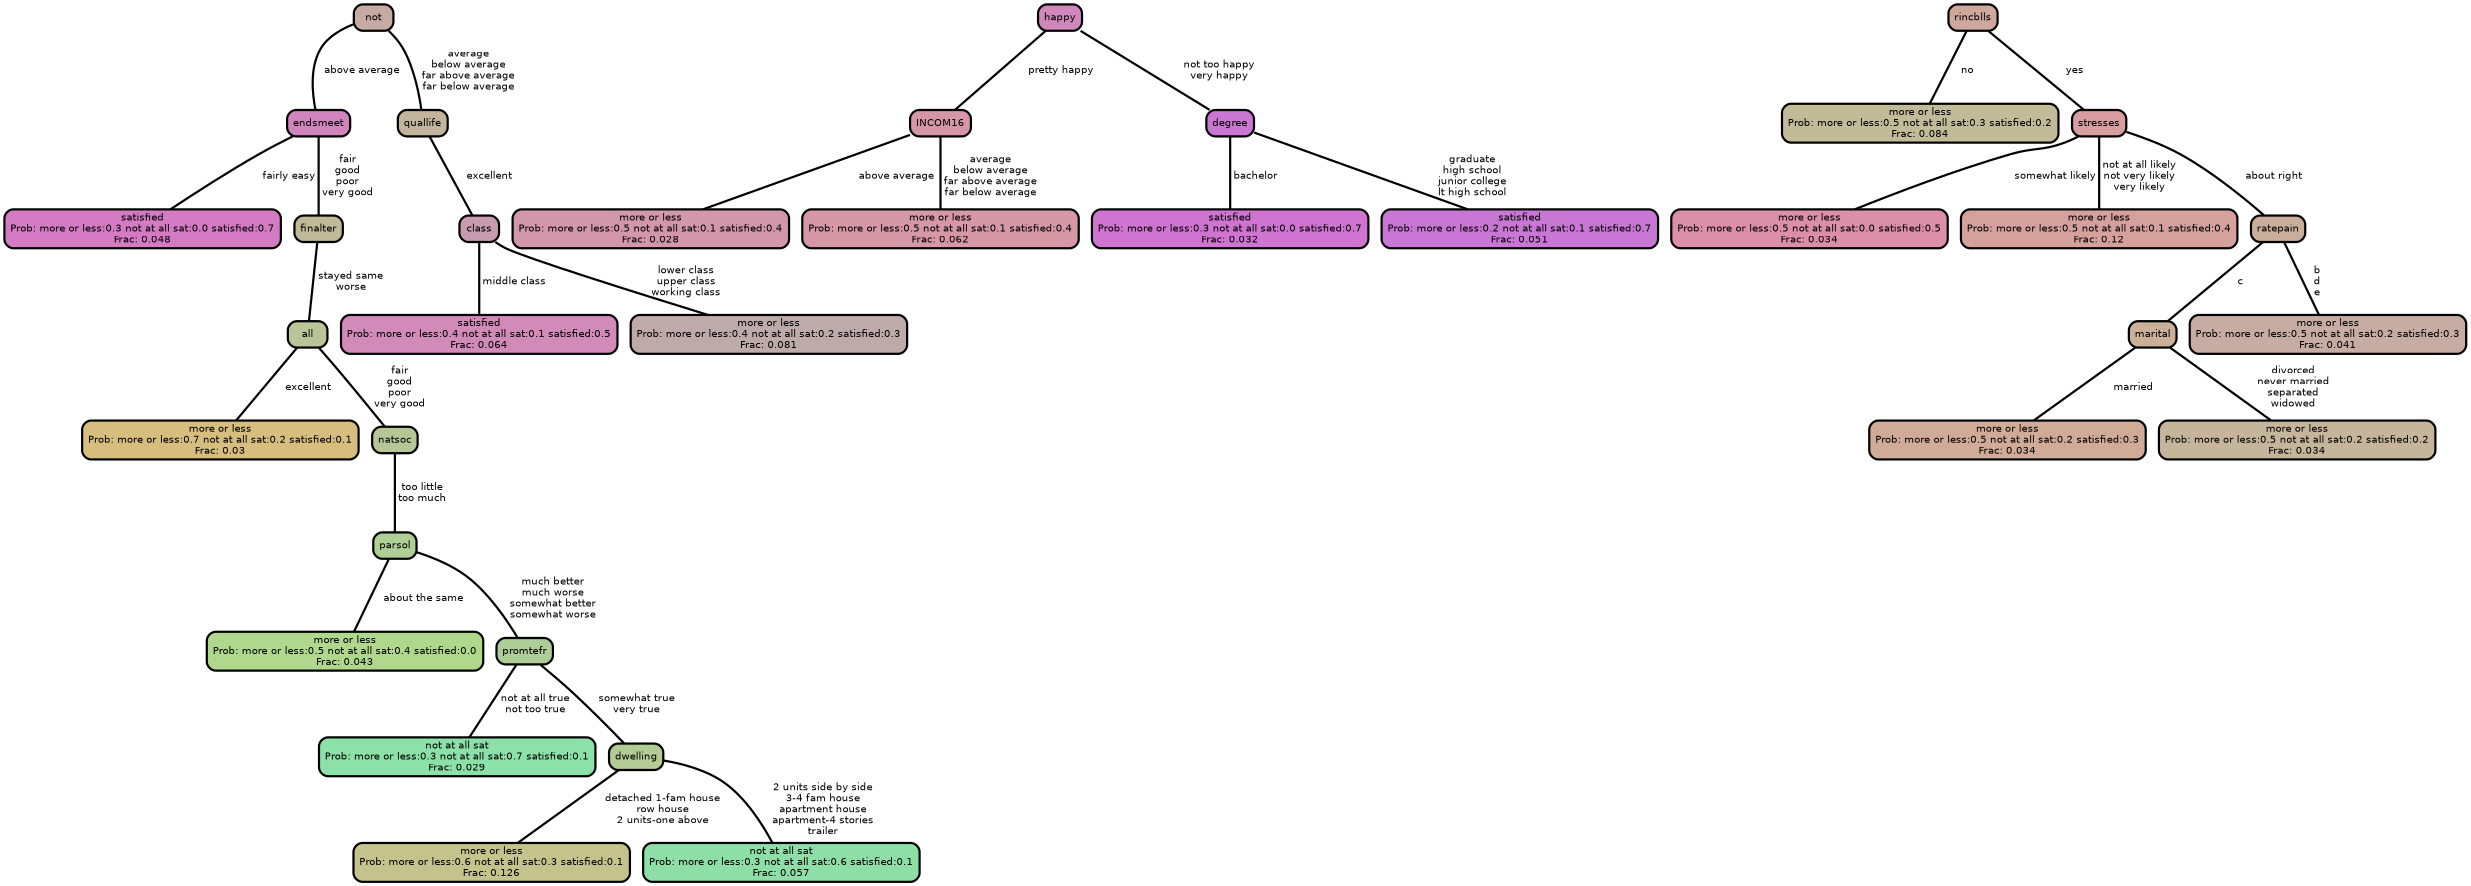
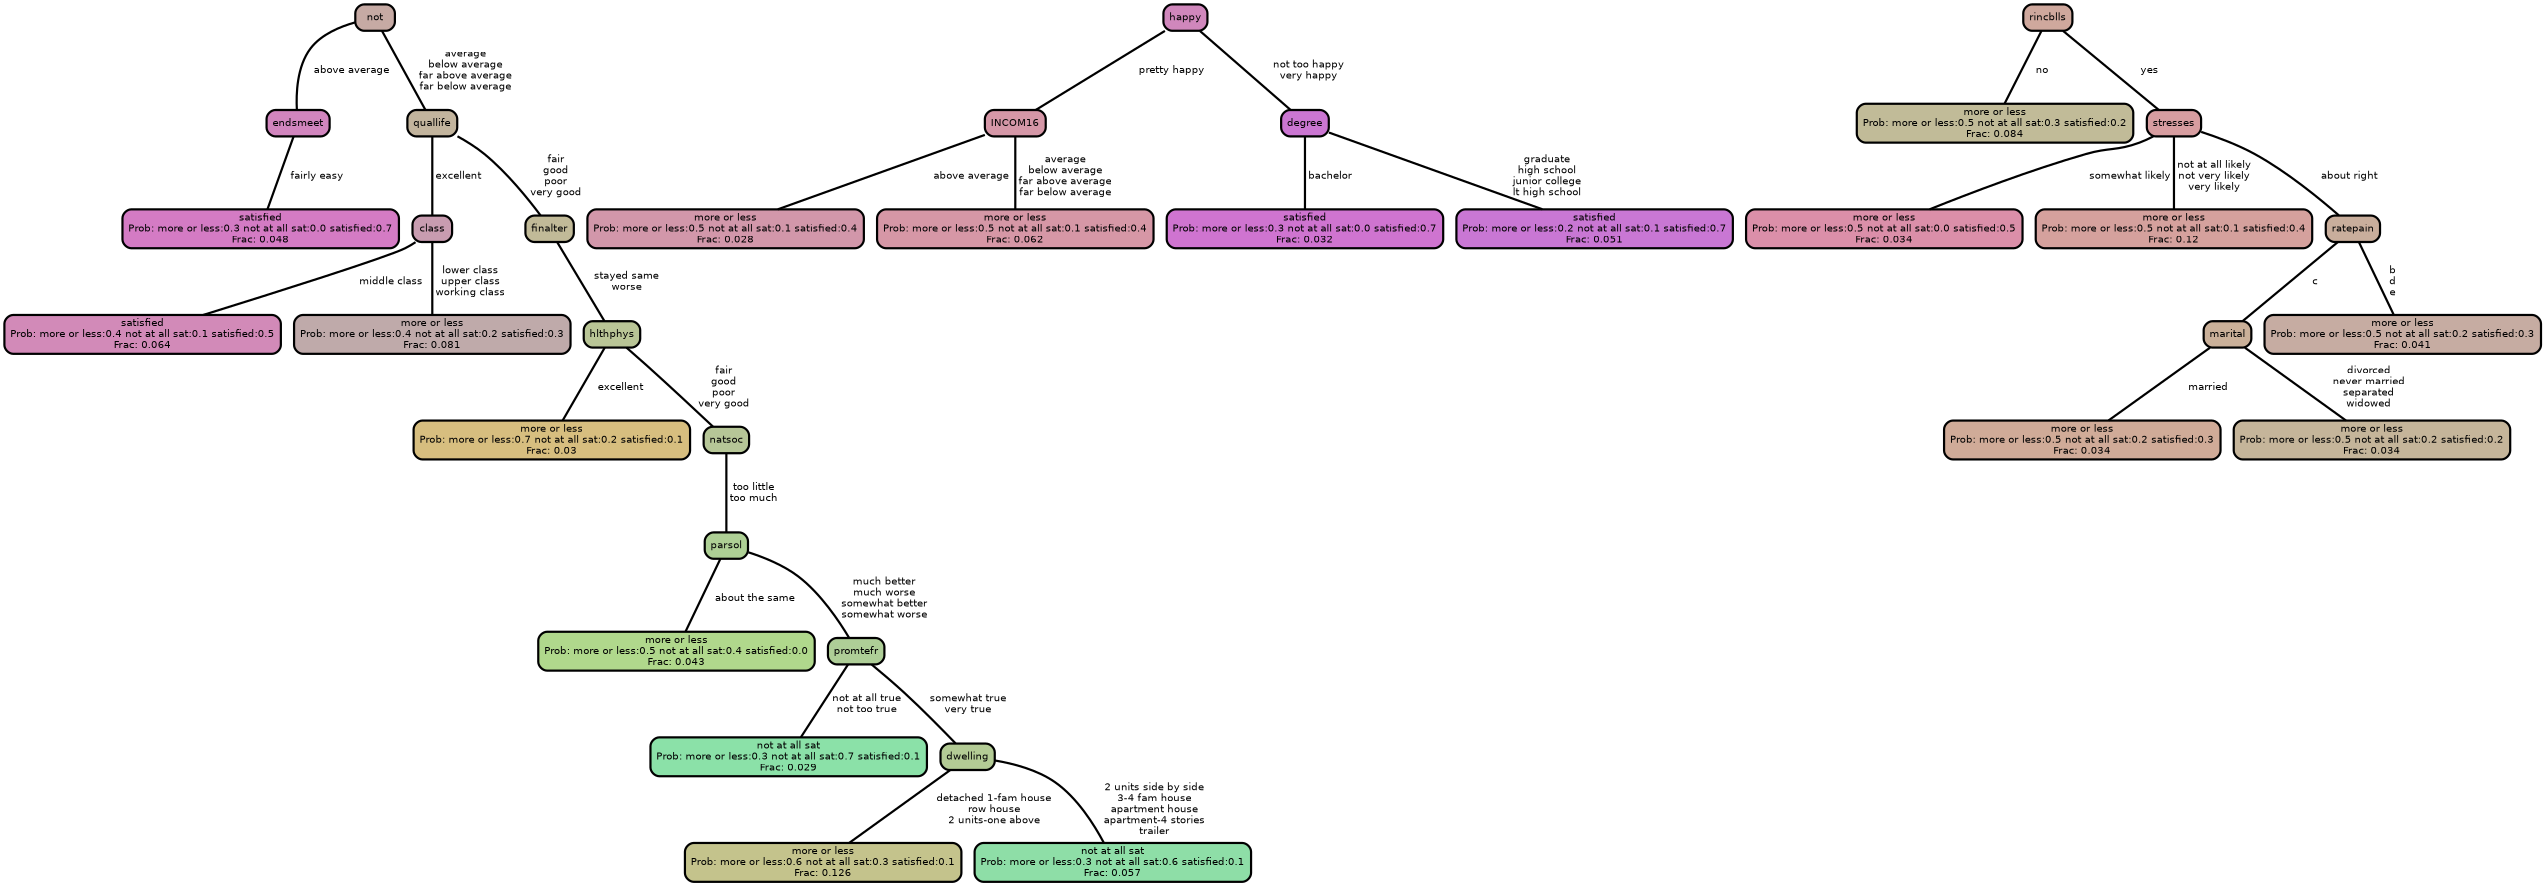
(319, 176) -> (503, 171)
(308, 334) -> (612, 334)
